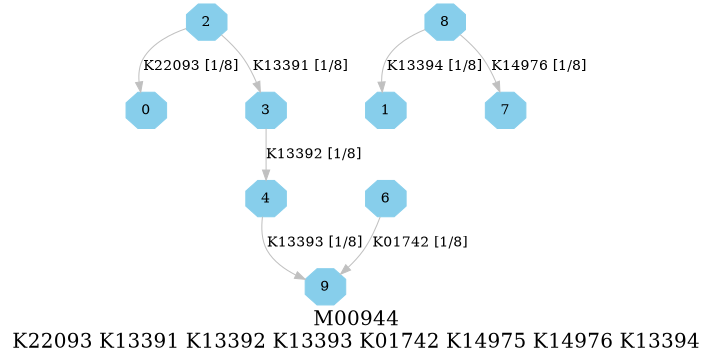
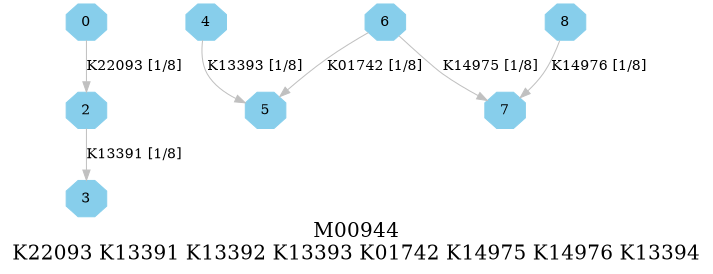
(152, 47) -> (86, 61)
none -> (436, 69)
(386, 110) -> none
(266, 149) -> none
(325, 287) -> (266, 110)
